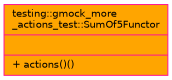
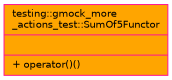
(43, 65) -> (47, 65)
